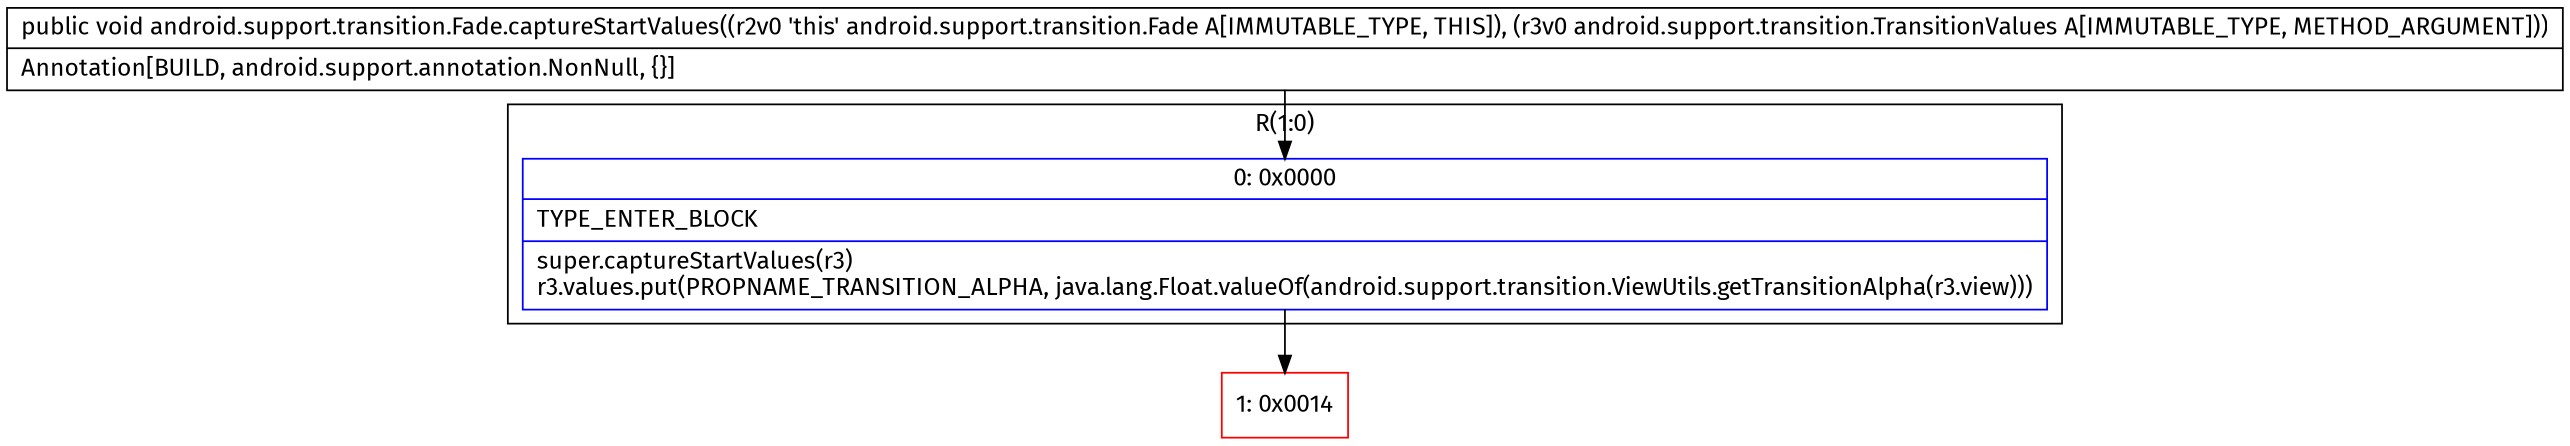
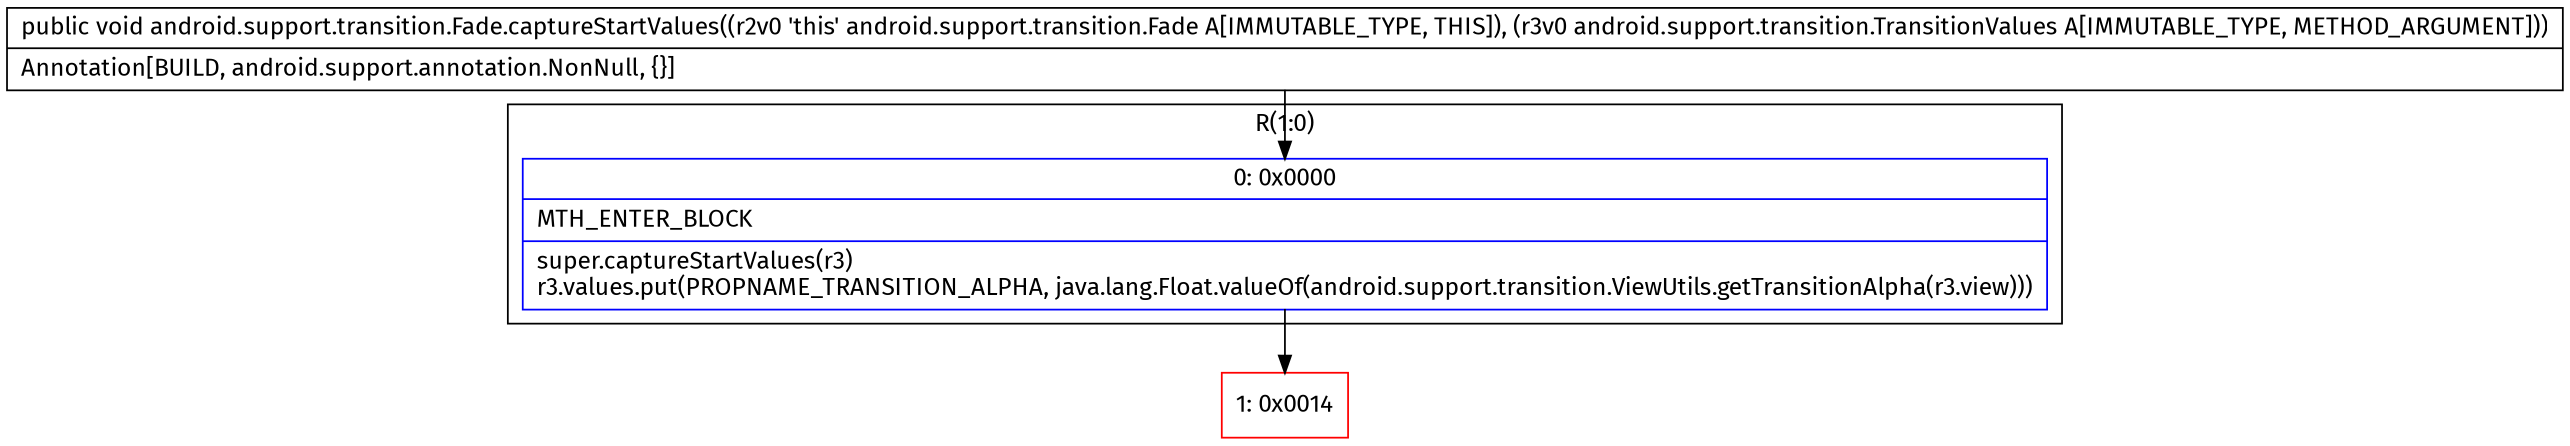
(648, 219) -> (646, 219)
